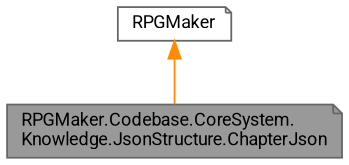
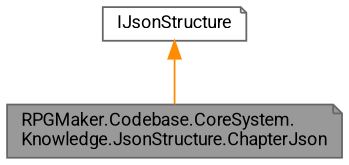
(175, 24) -> (175, 24)
